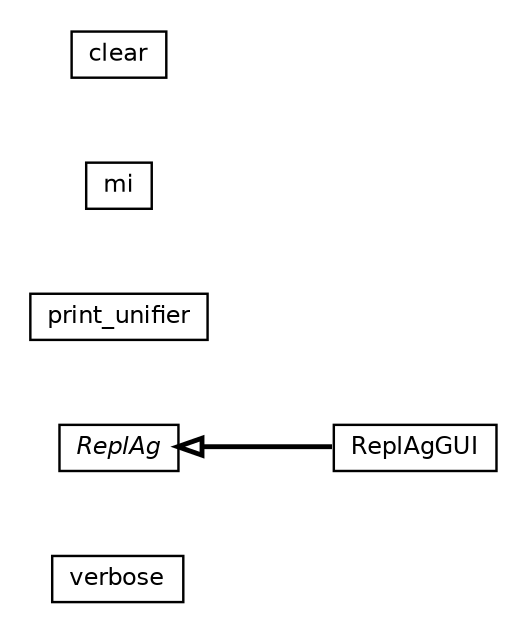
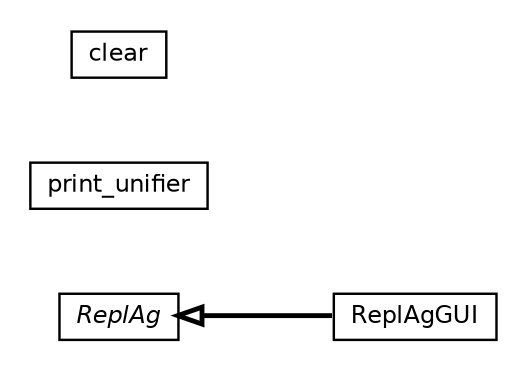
(118, 185) -> none
(118, 578) -> none
